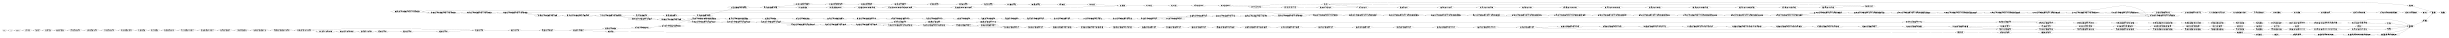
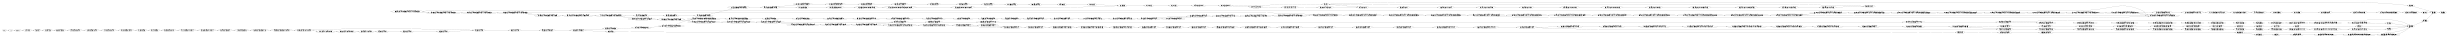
(934, 22) -> (934, 22)
